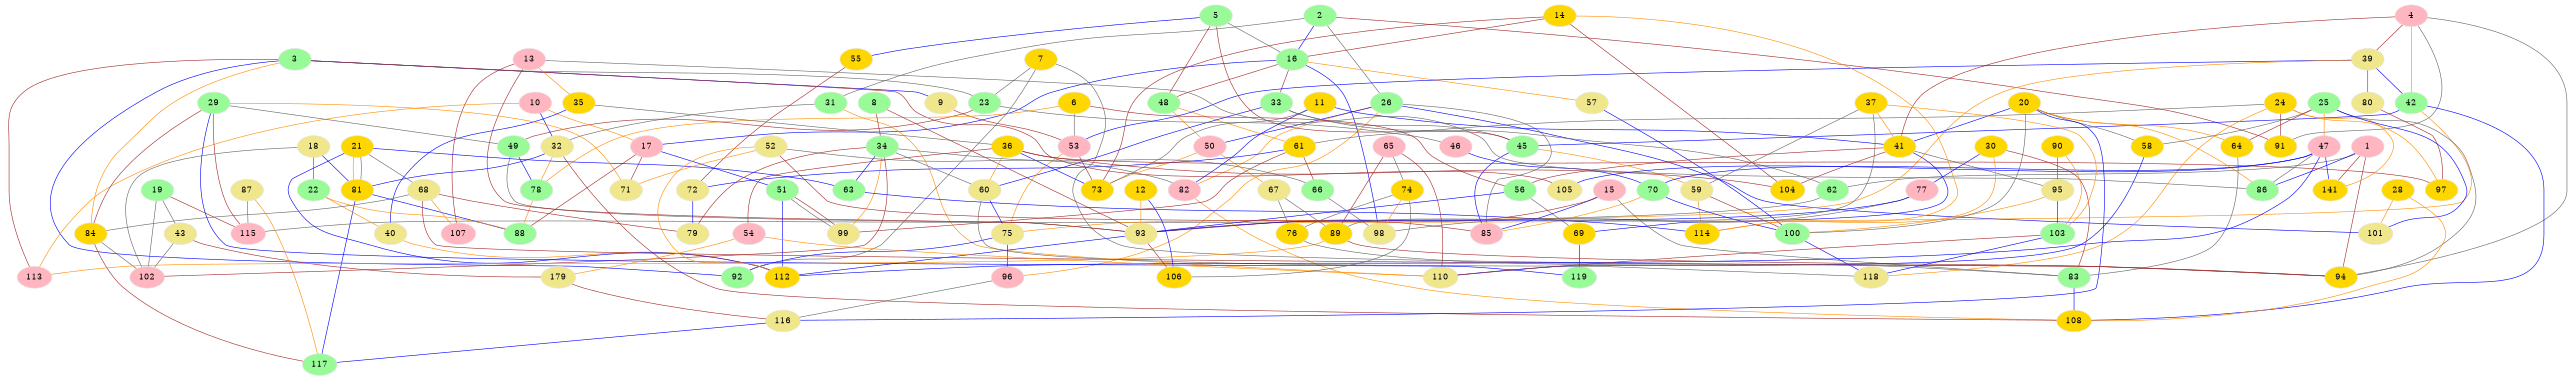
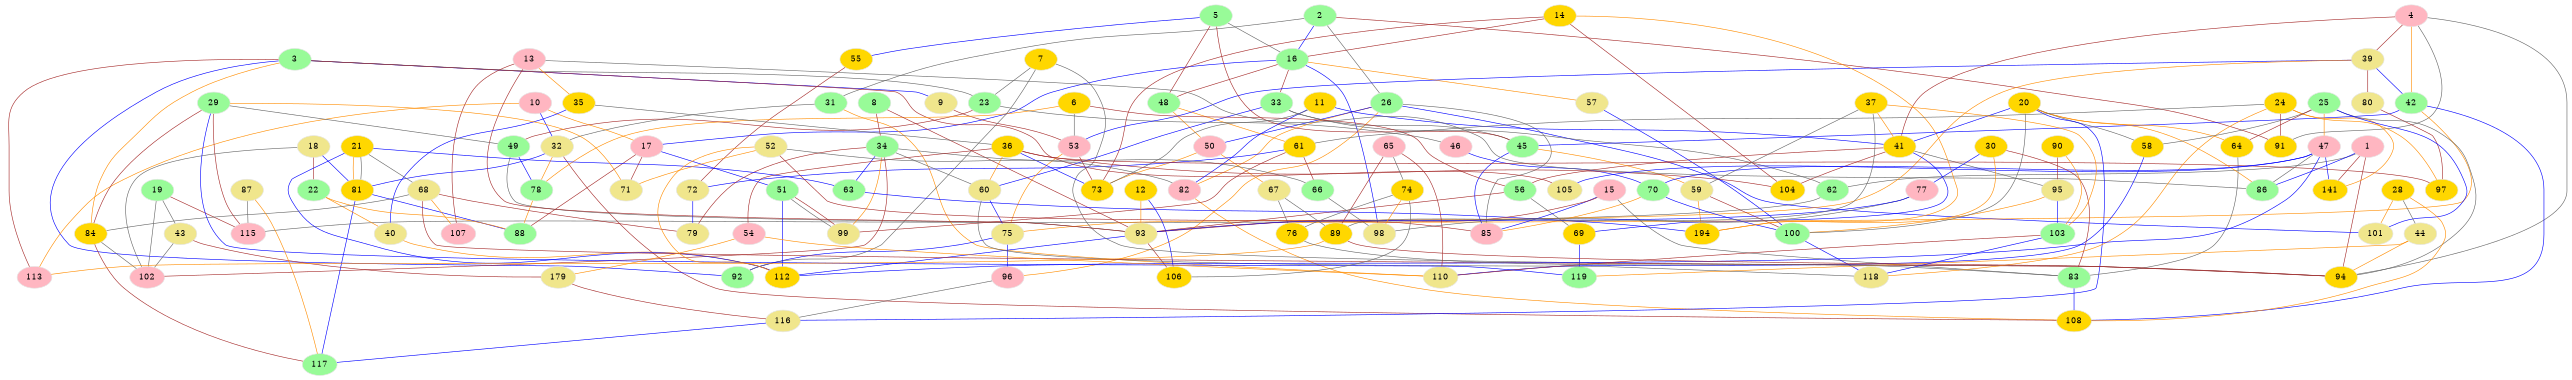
(1365, 208) -> (1365, 208)
(1702, 234) -> (1702, 234)
none -> (2420, 234)
